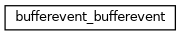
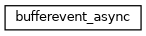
(90, 18) -> (73, 18)
